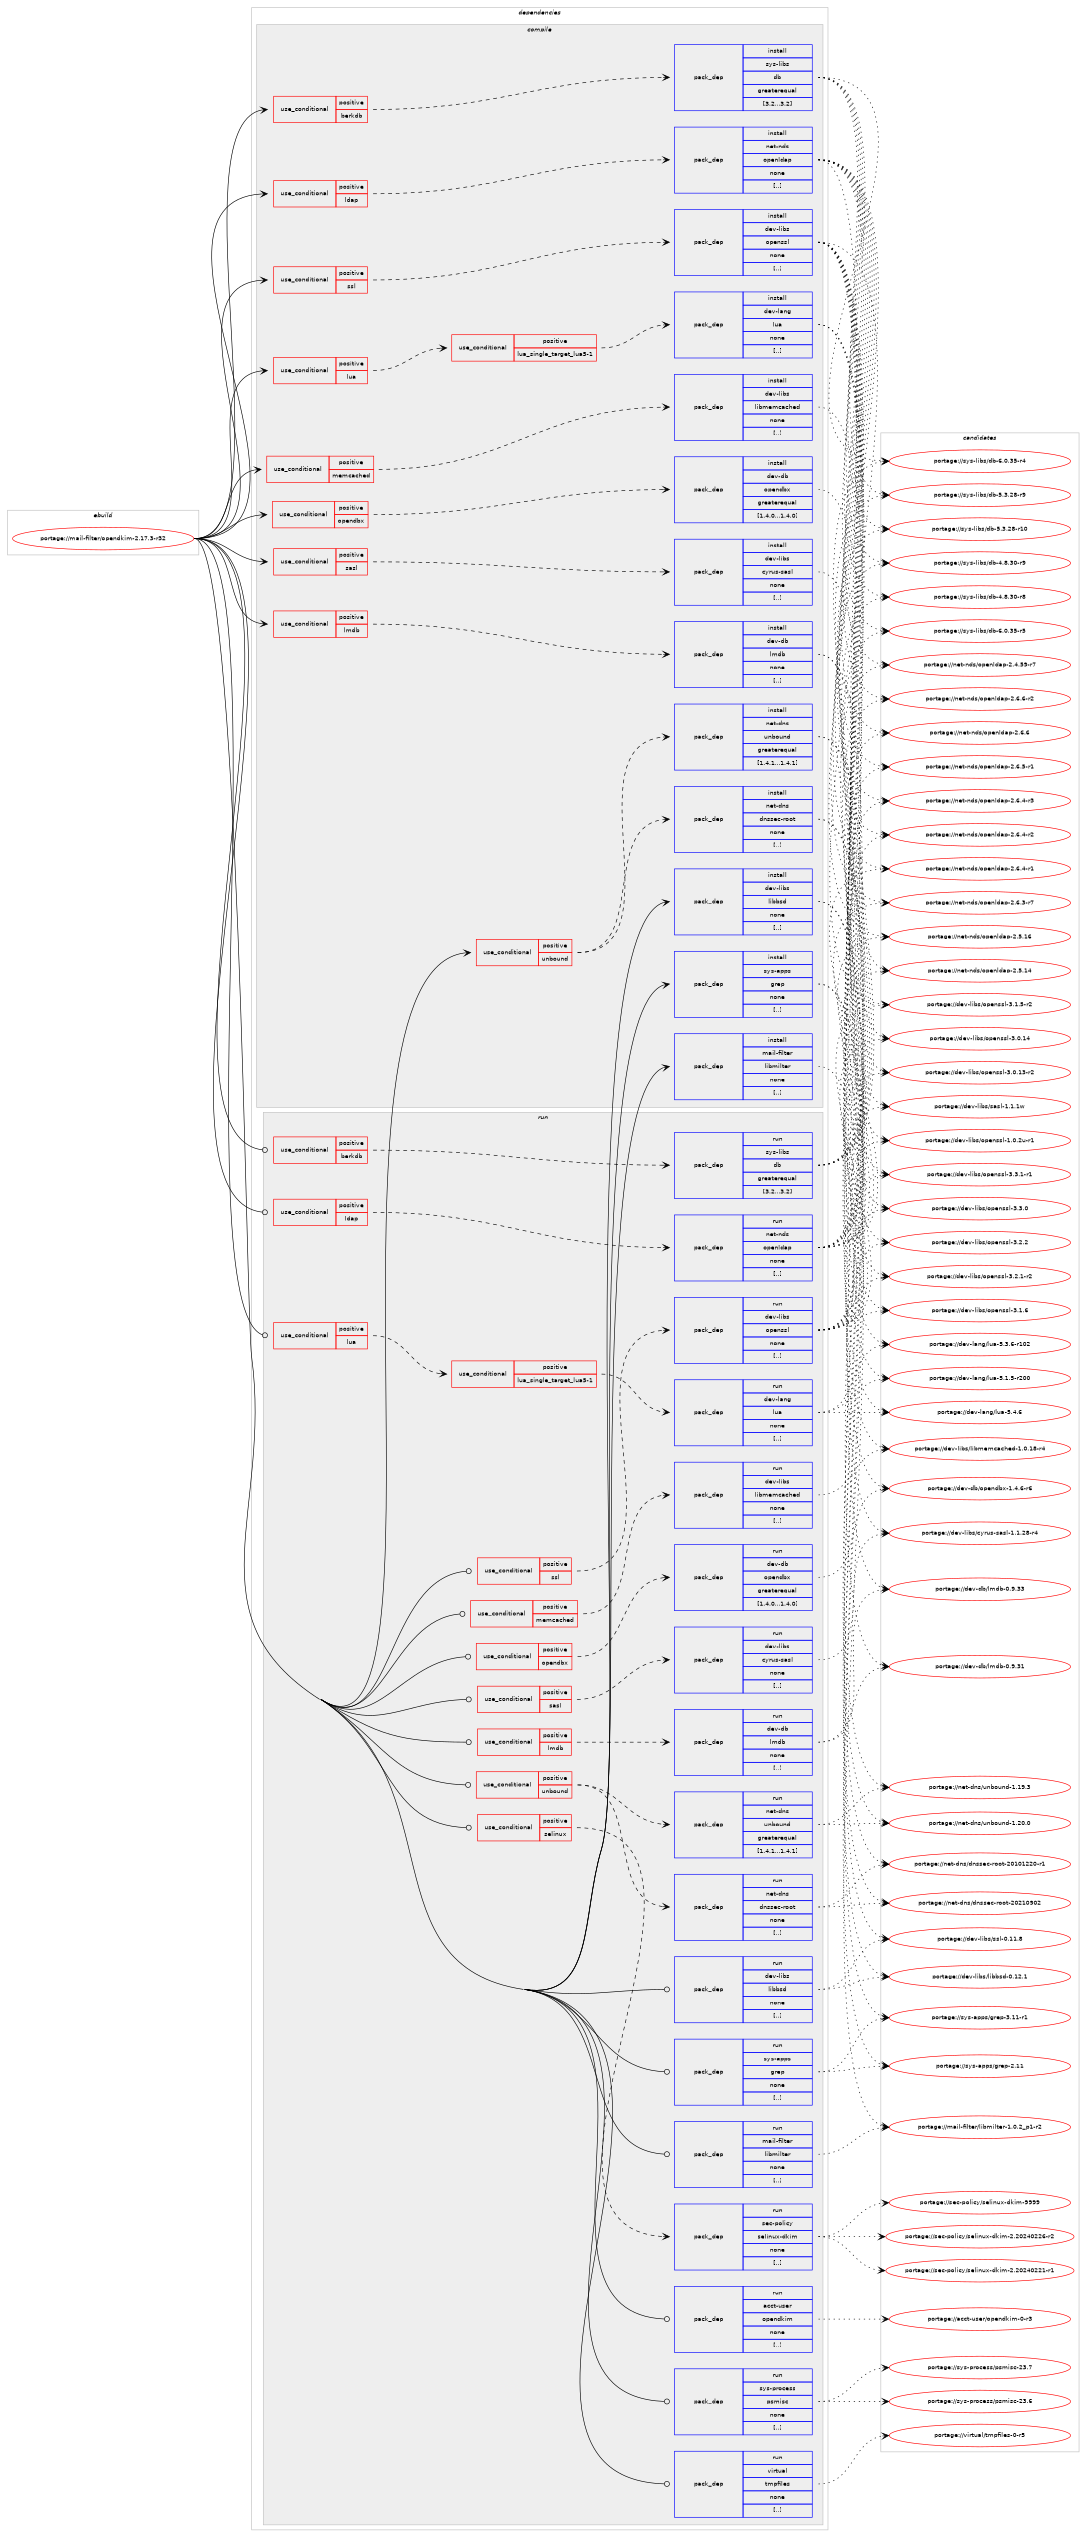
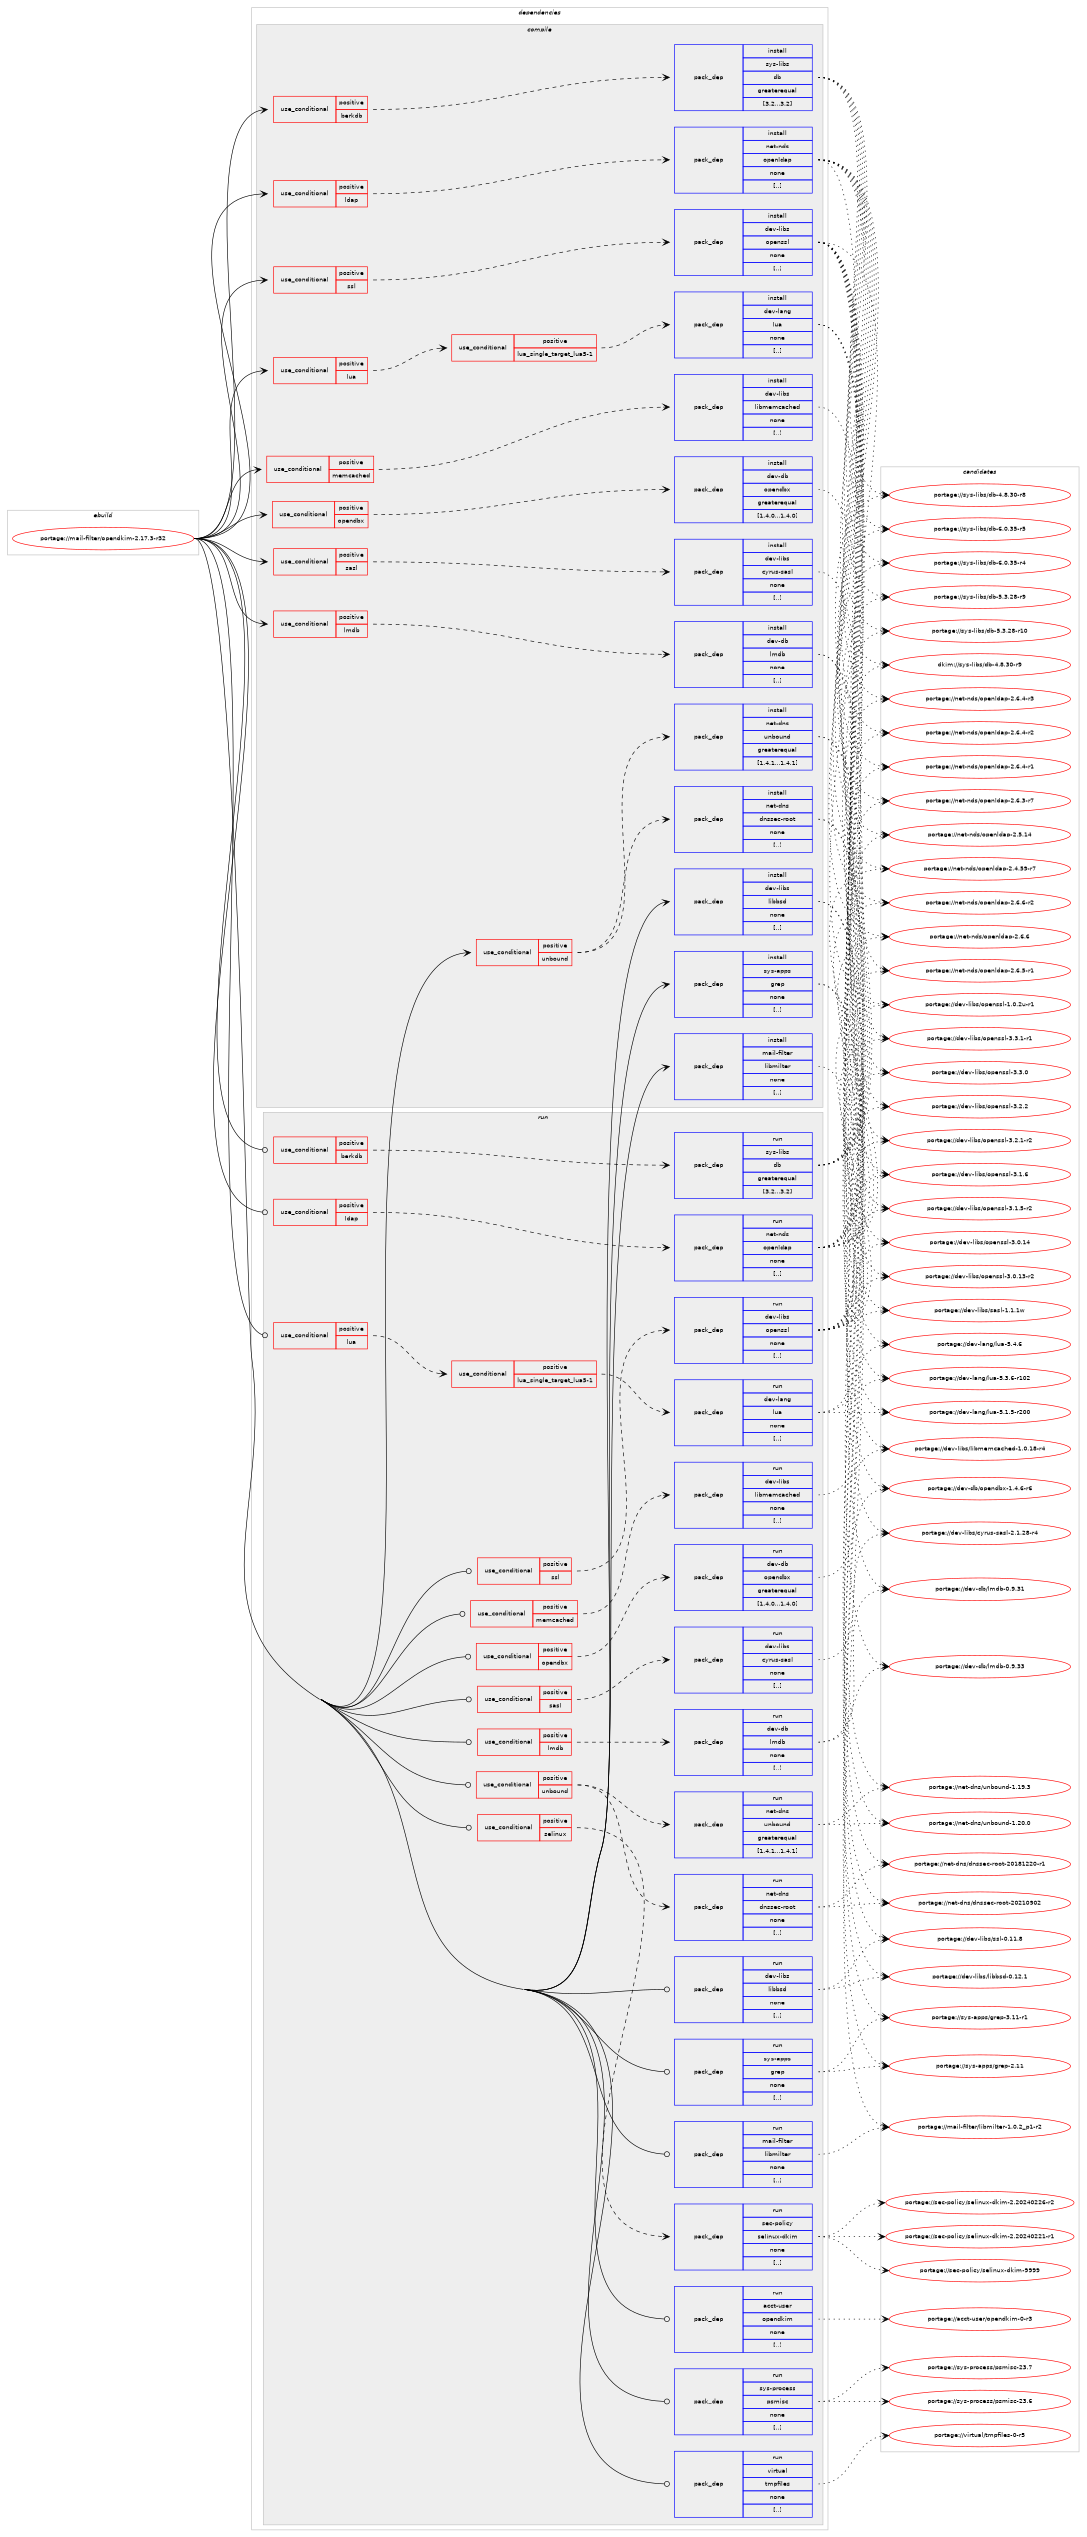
(980, 563) -> (980, 665)
(980, 937) -> none
(980, 1533) -> (980, 1533)
(980, 1864) -> (980, 1864)
